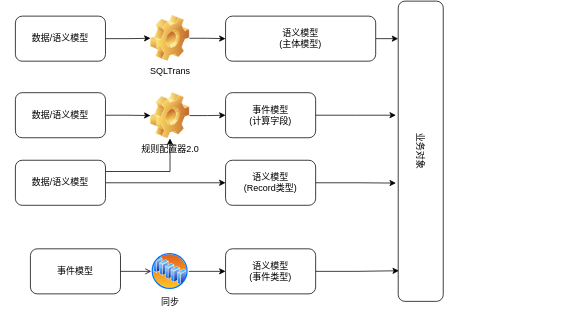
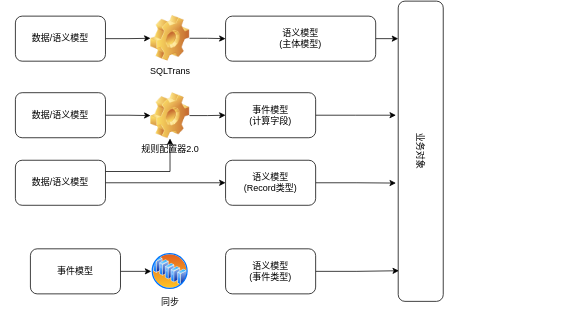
(146, 271) -> (144, 271)
(204, 271) -> none
